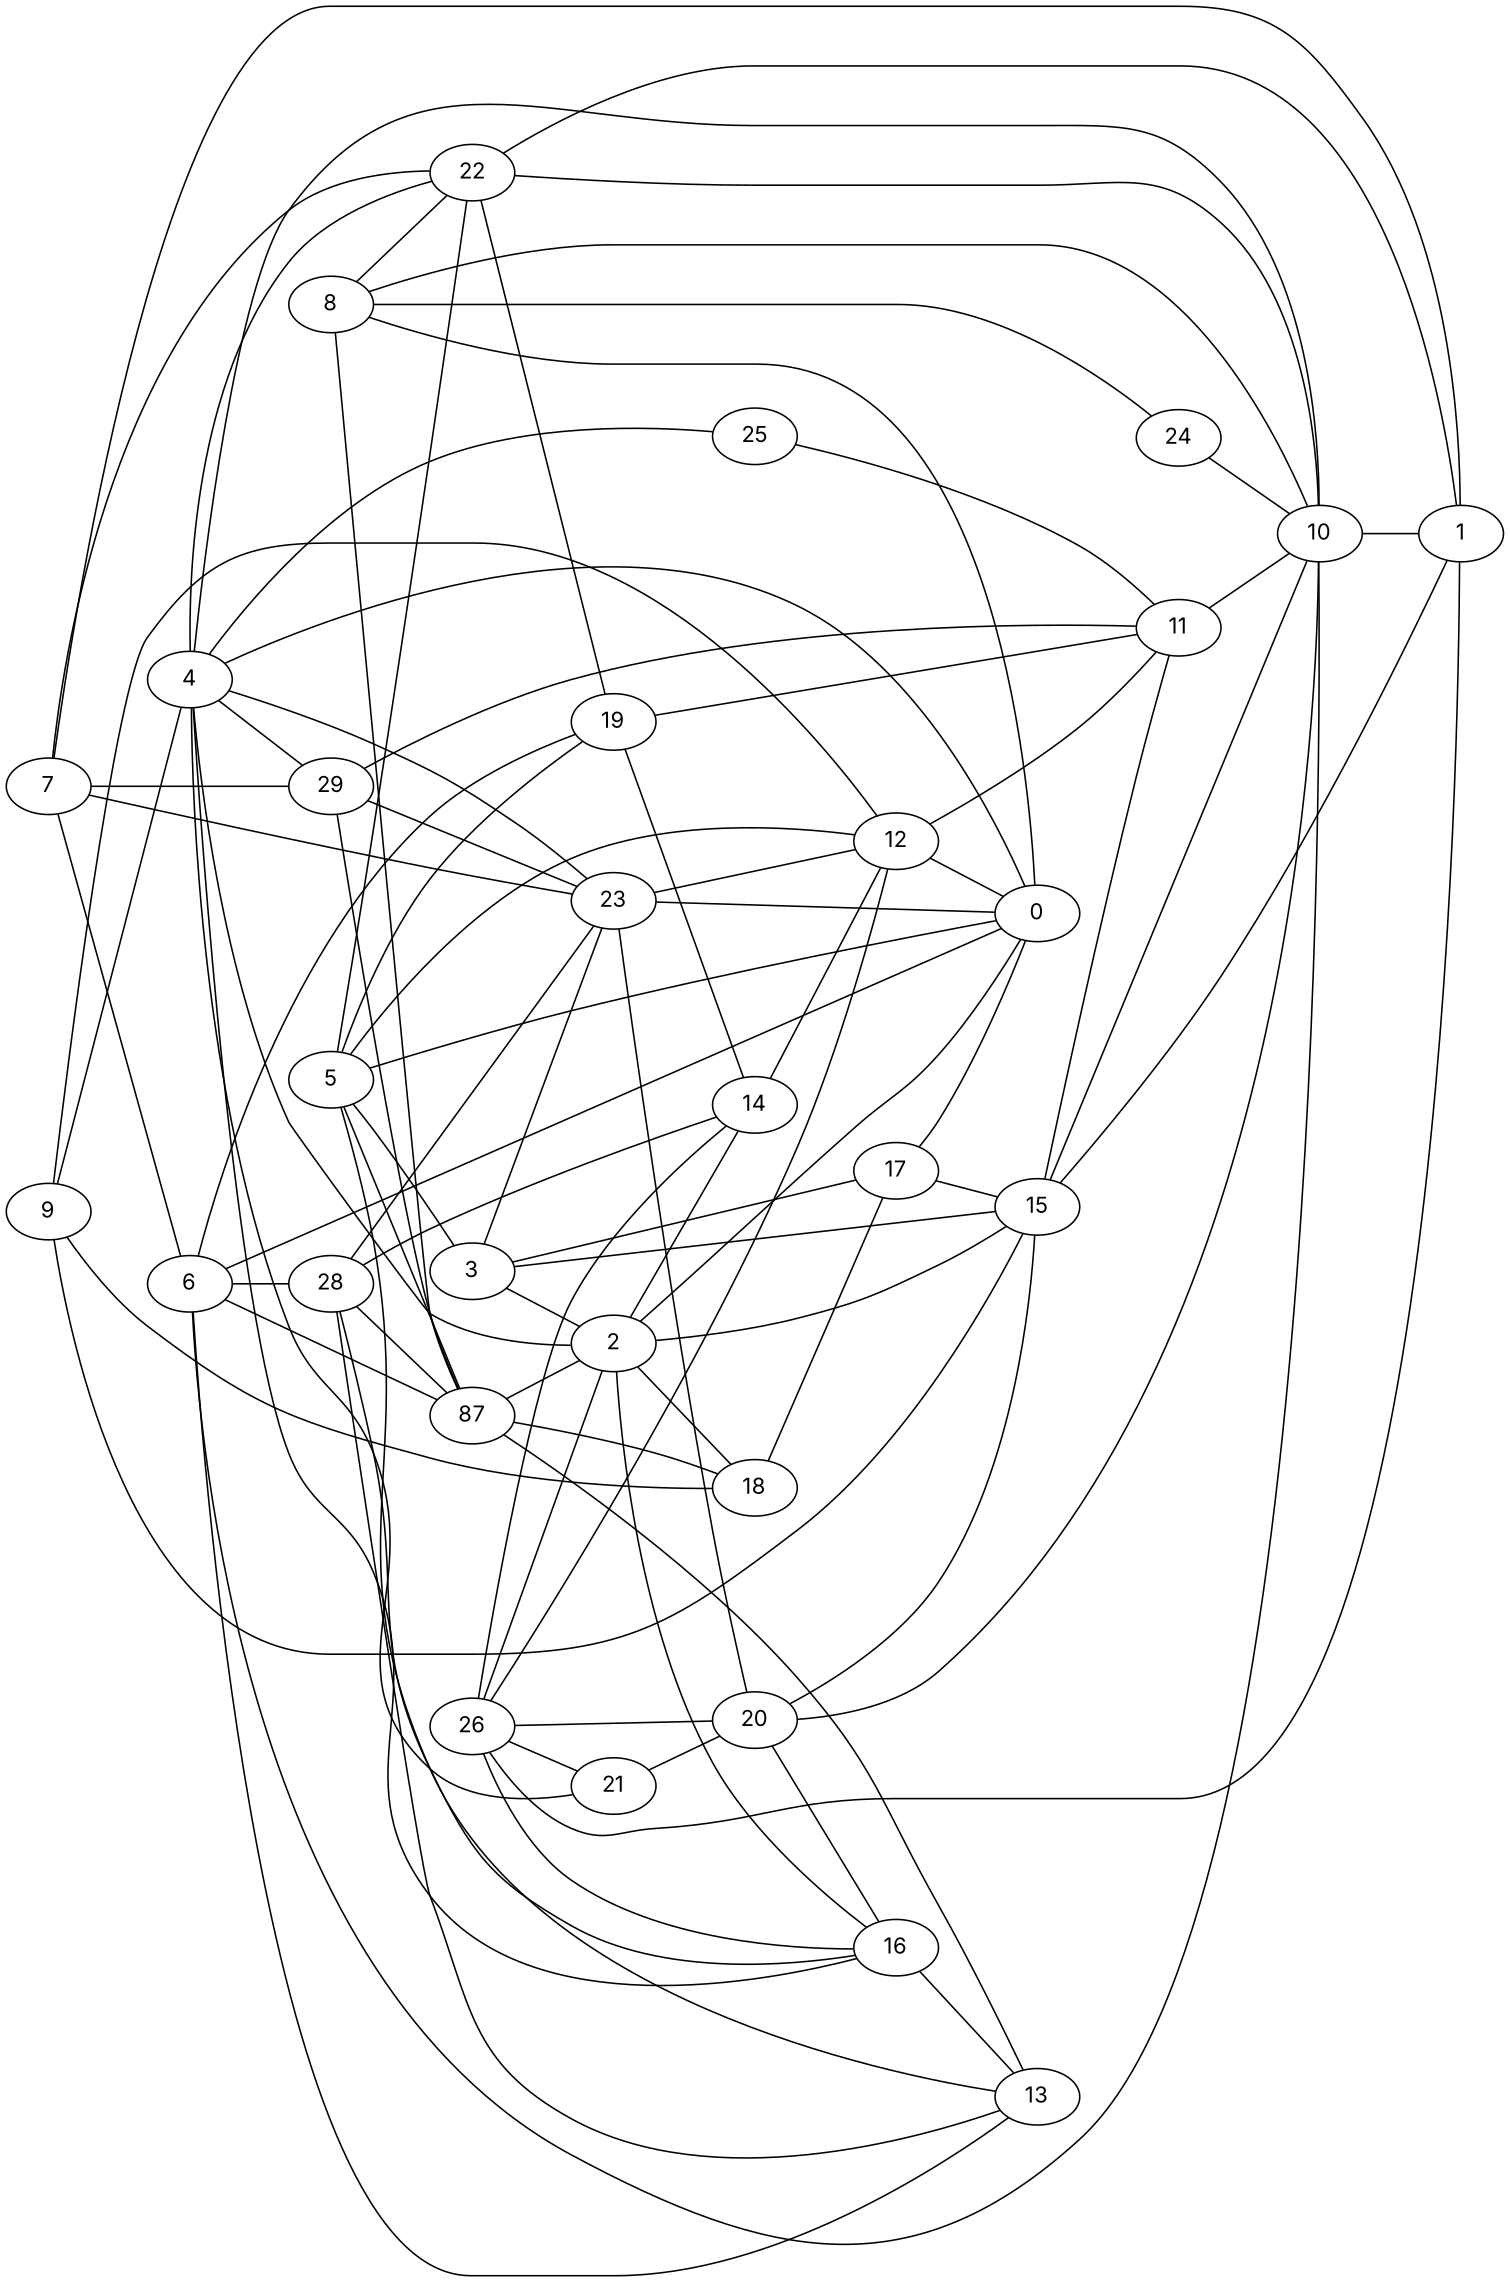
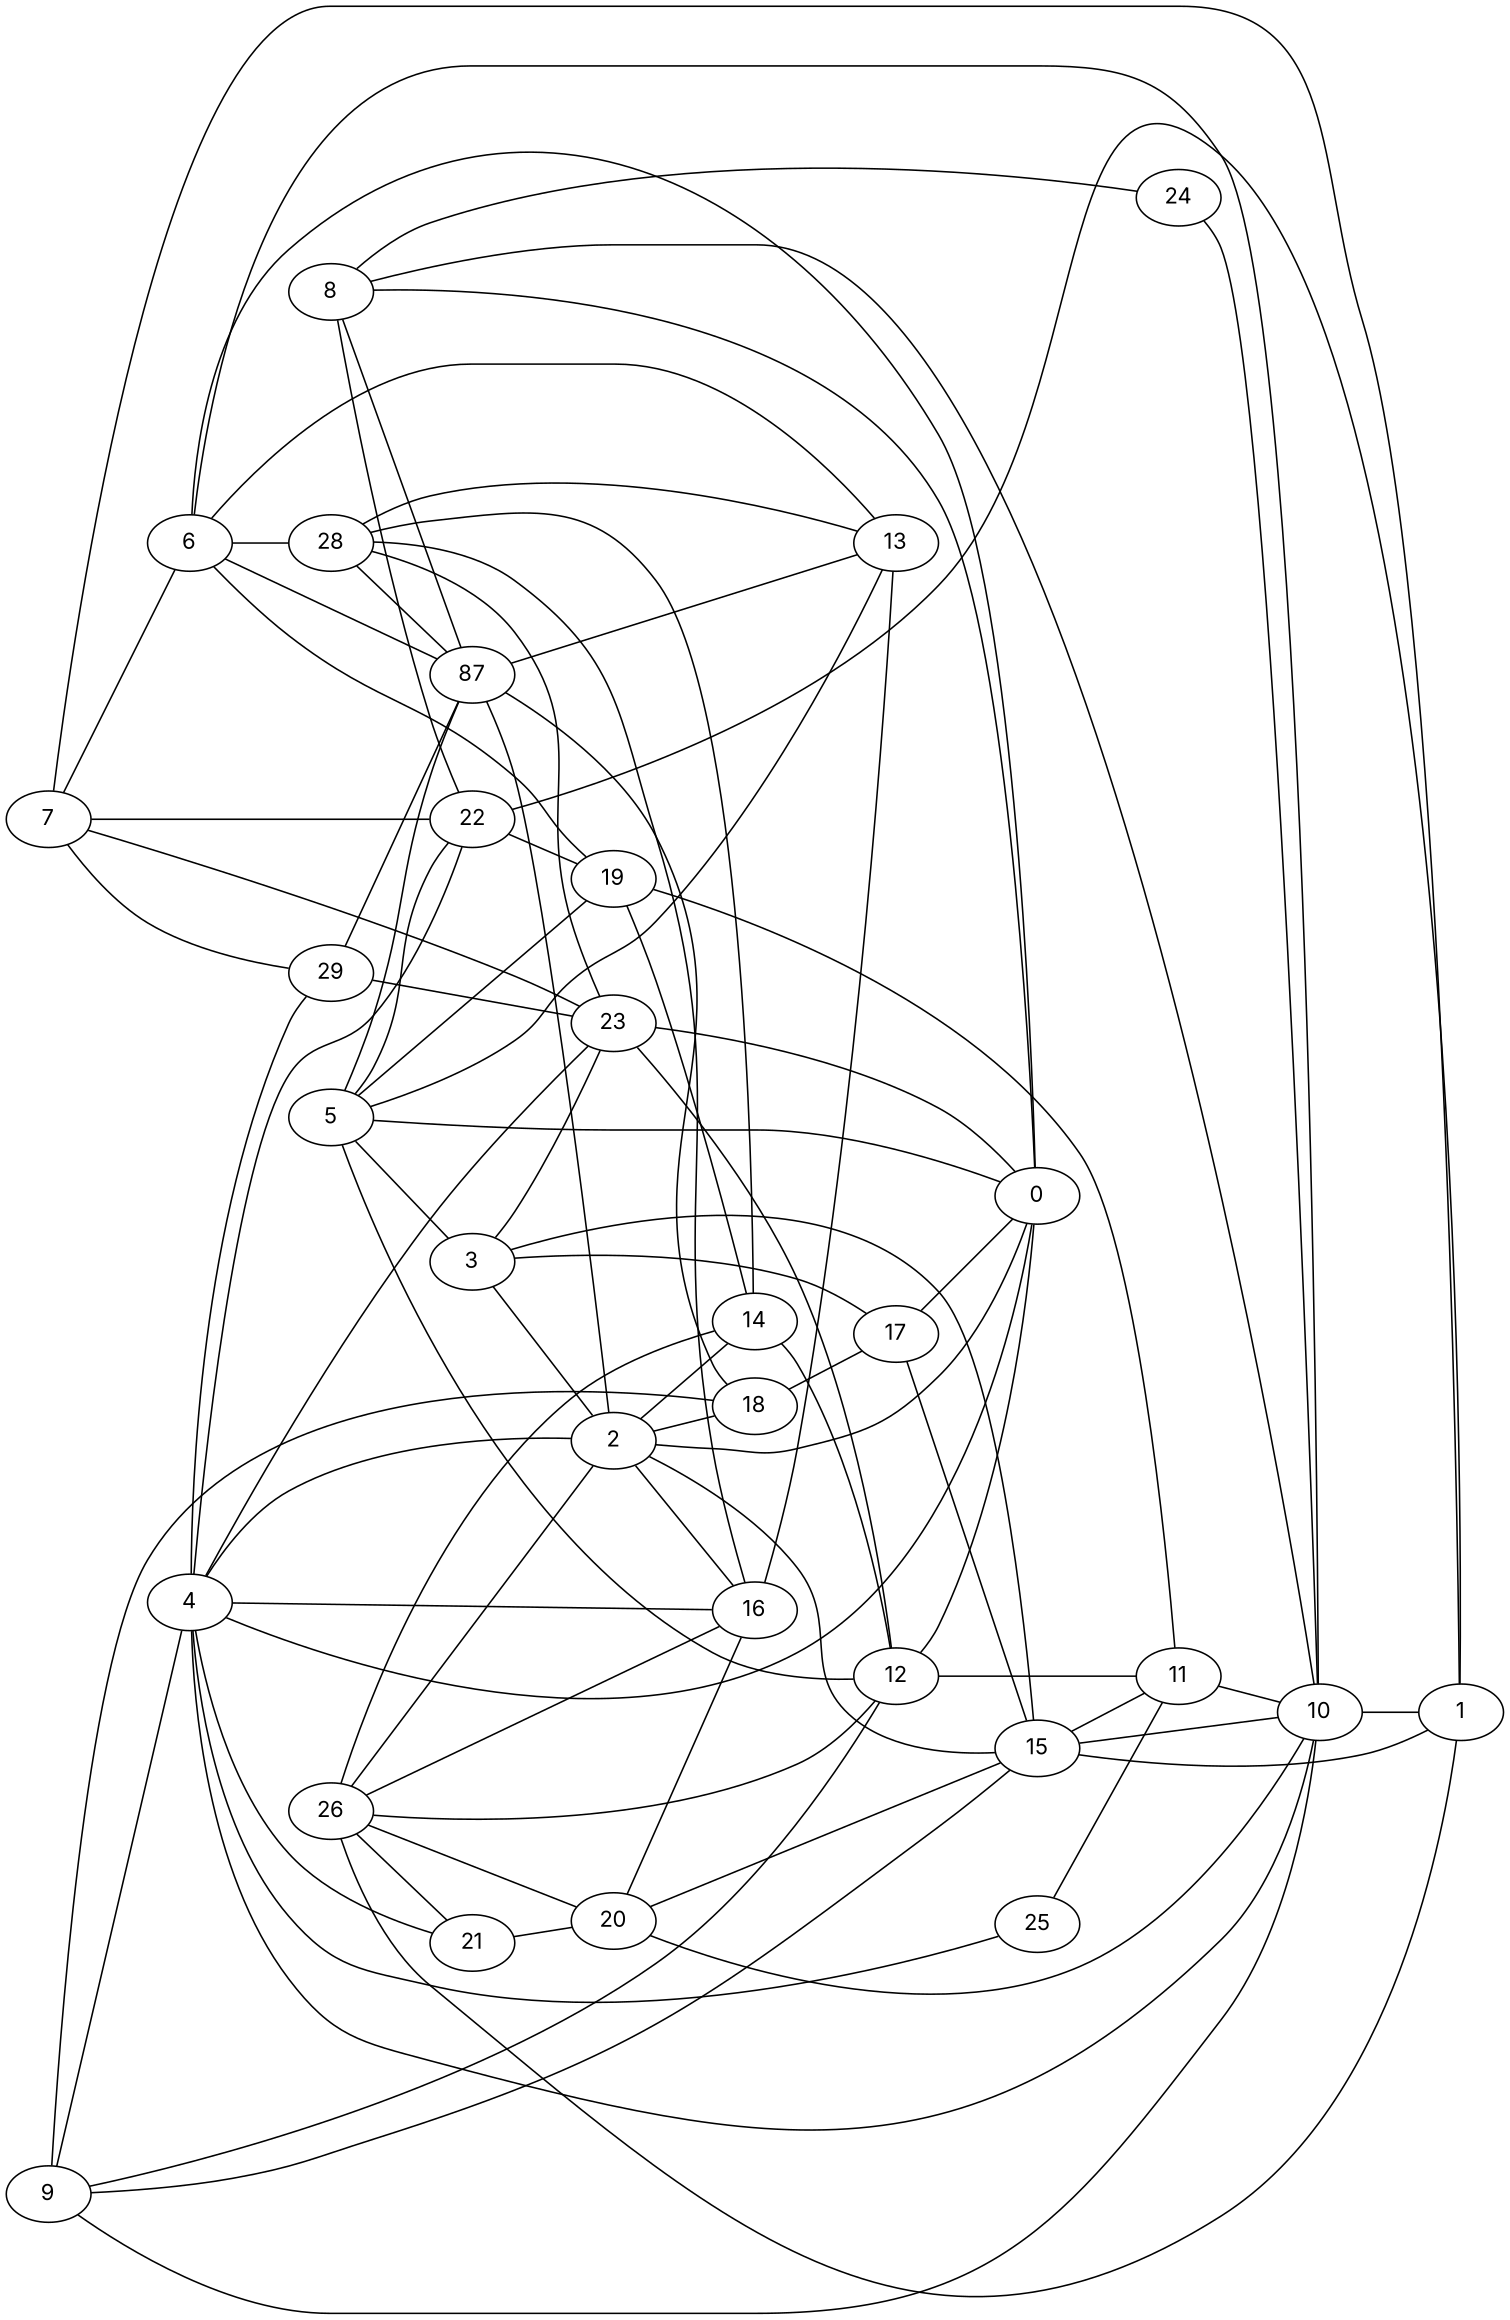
(1026, 185) -> (844, 2308)
(740, 646) -> none
(675, 1312) -> none
